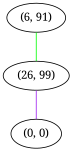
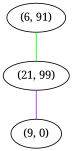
(36, 76) -> (36, 76)
(36, 134) -> (36, 134)
